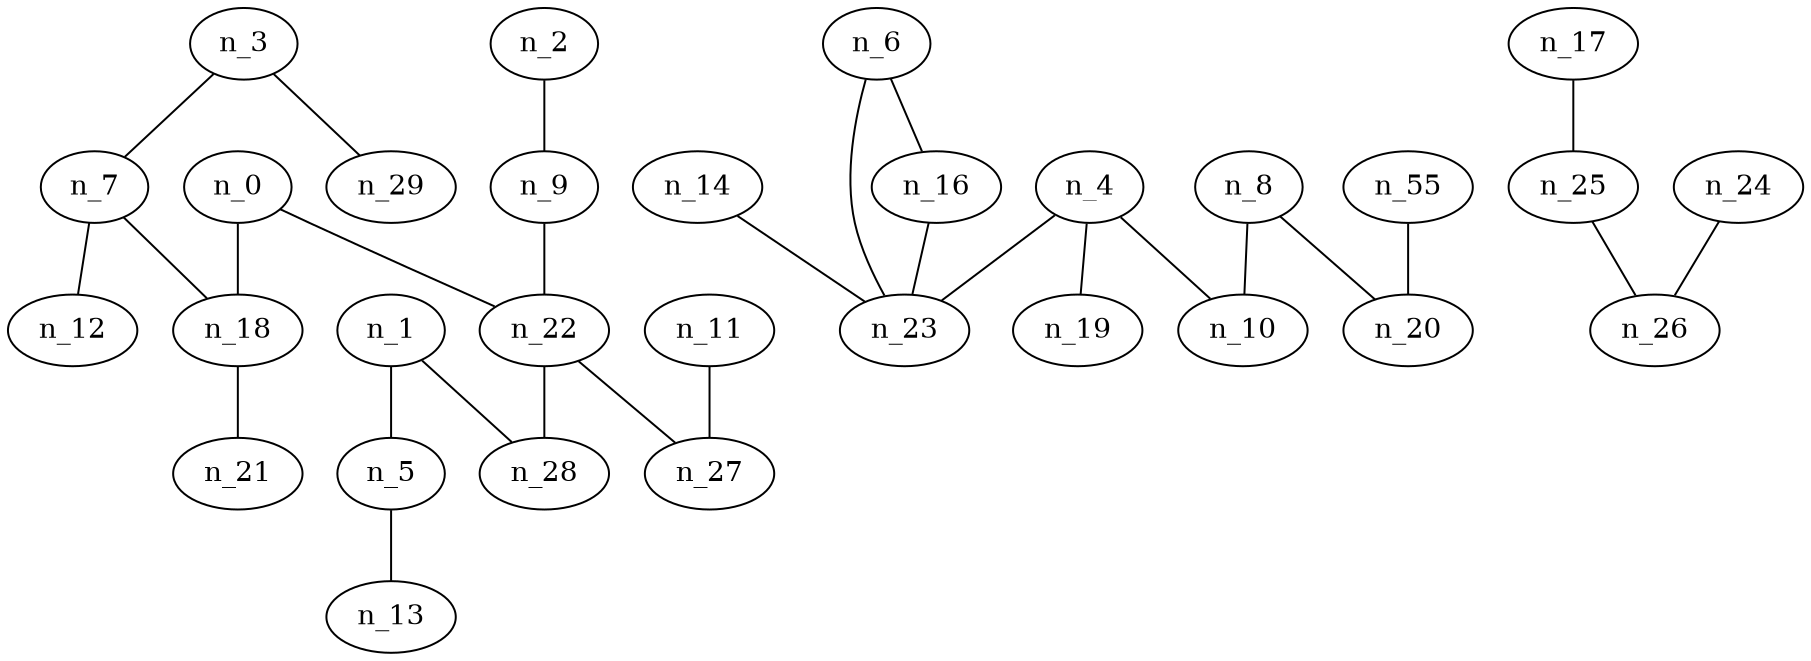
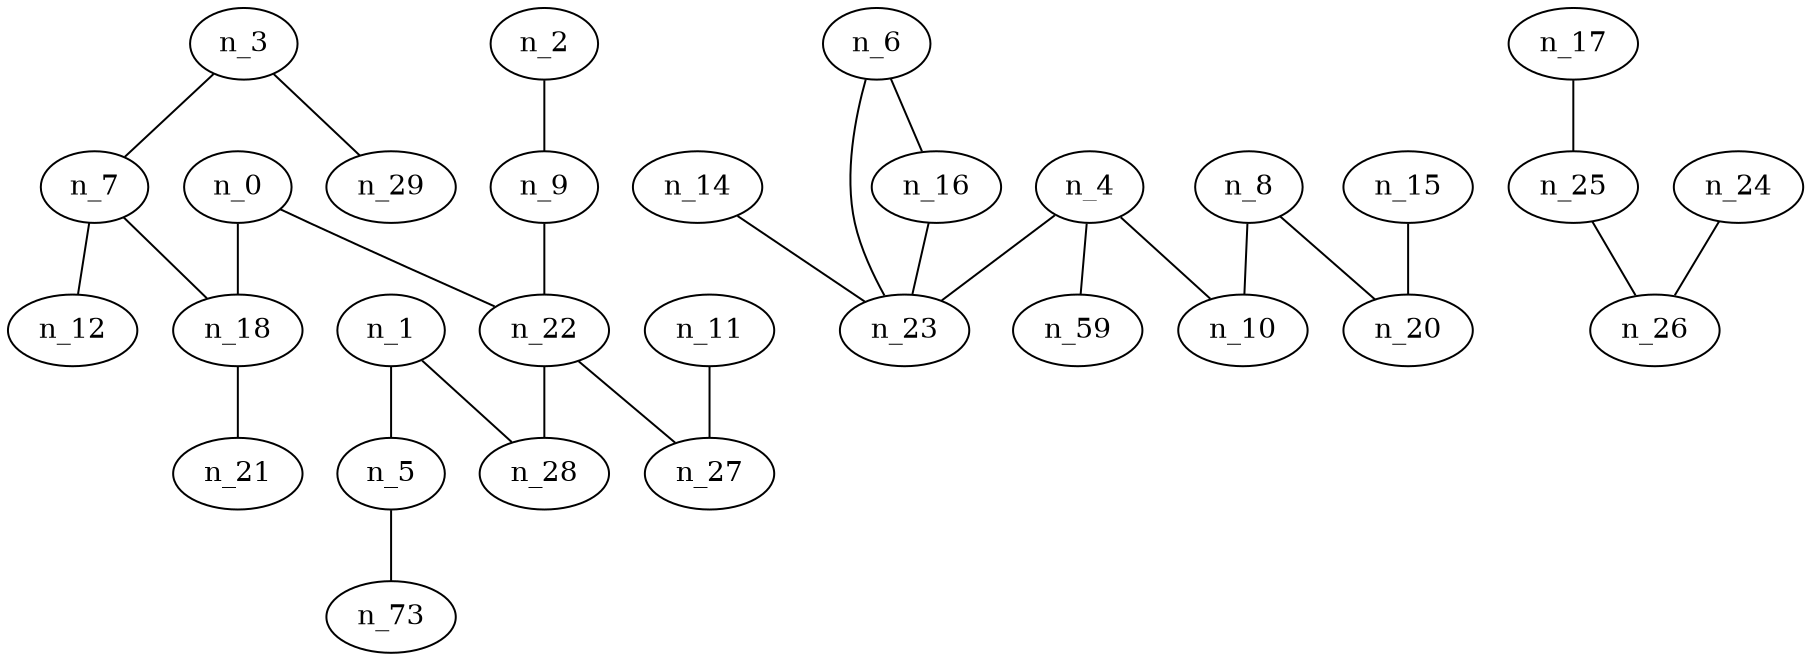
(1408, 187) -> (1408, 187)
(1078, 330) -> (1078, 330)
(391, 617) -> (391, 617)
